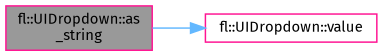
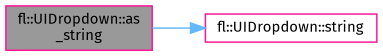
(291, 28) -> (291, 28)
